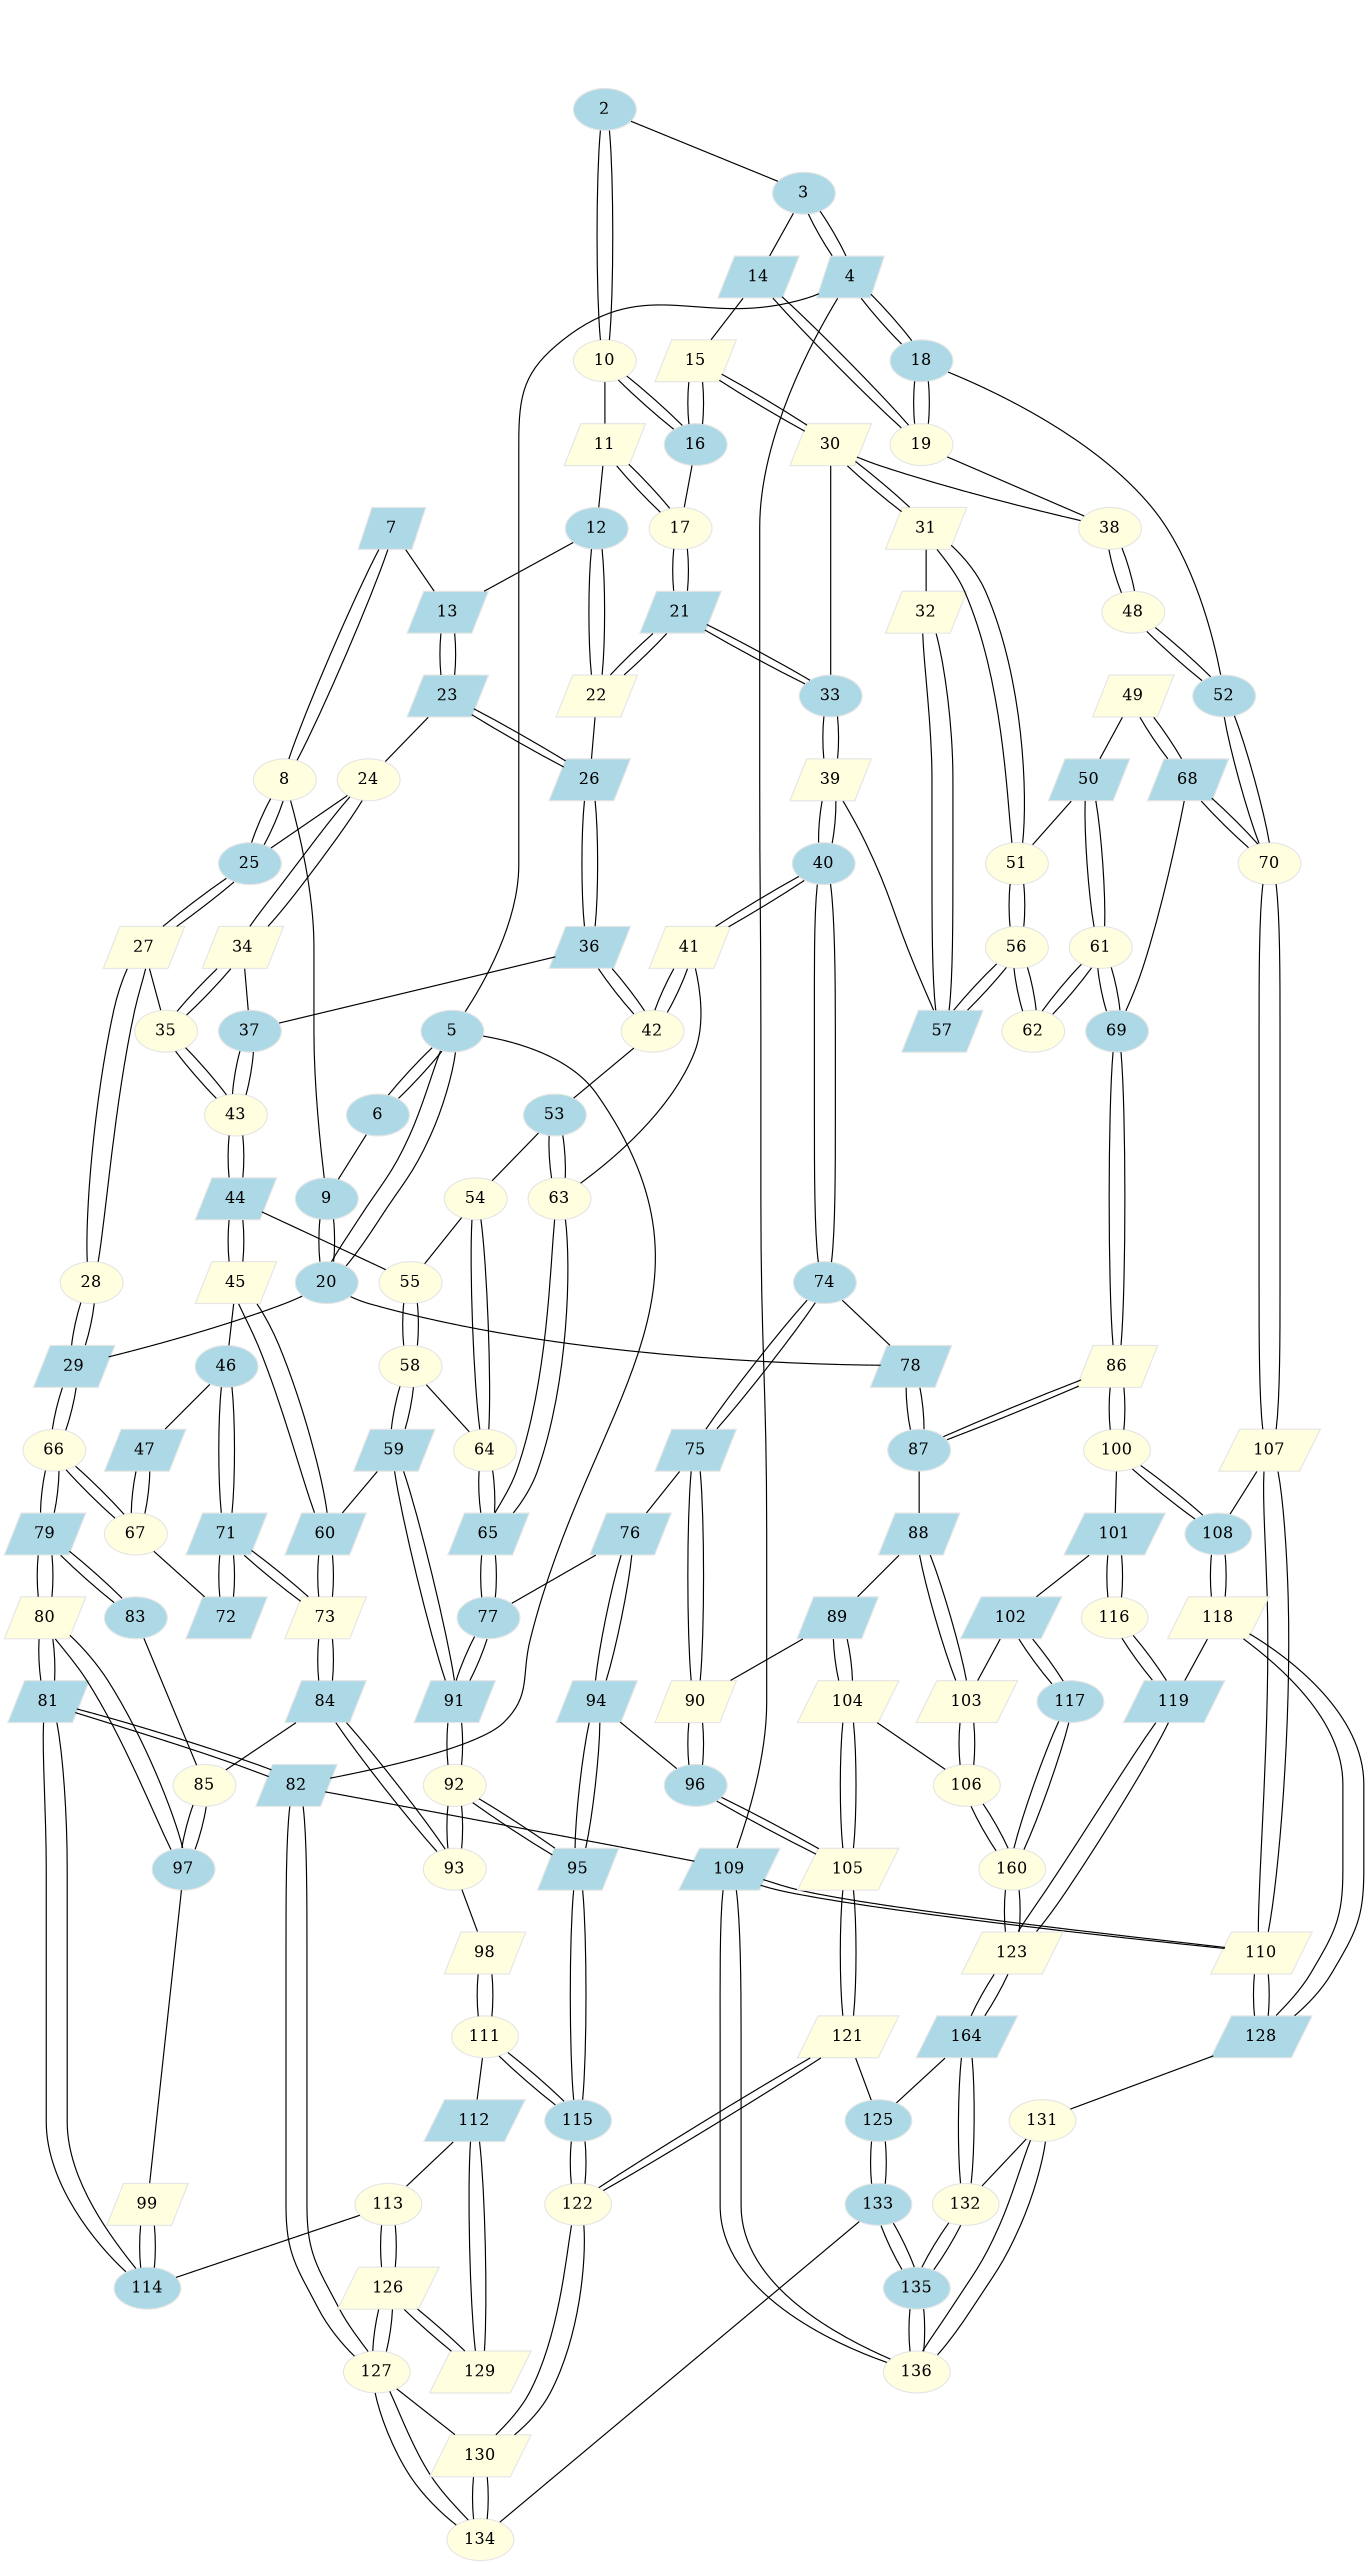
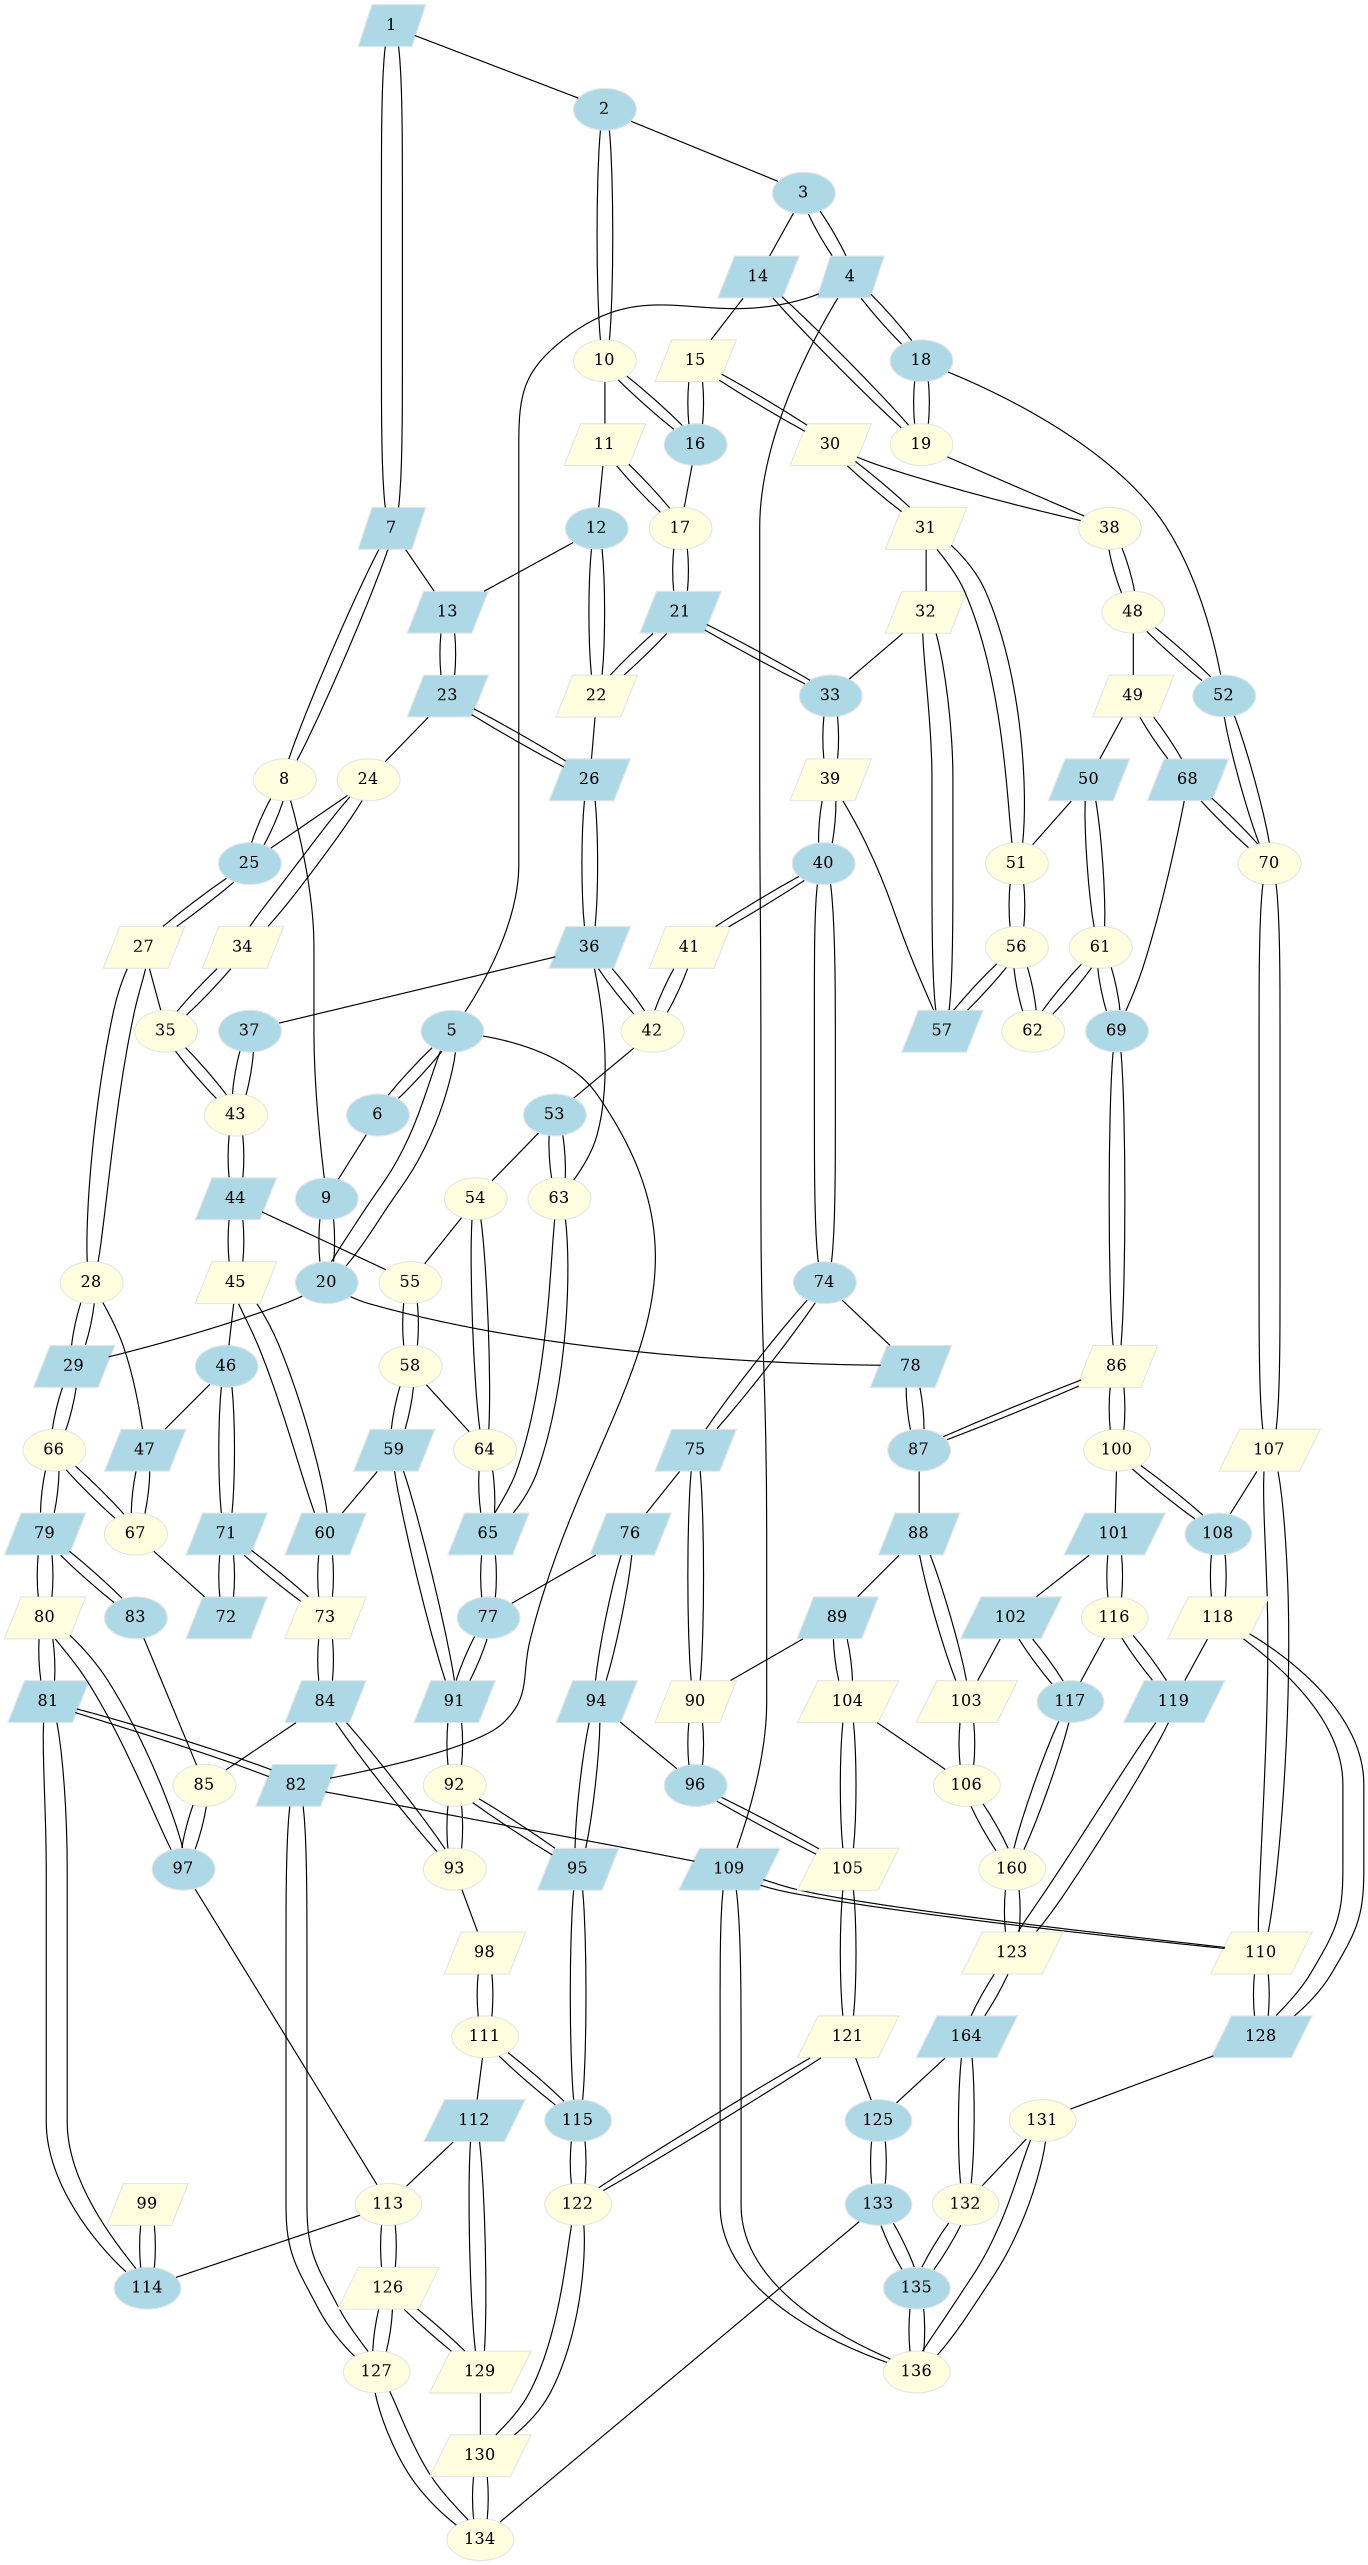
none -> (392, 26)
(831, 570) -> (876, 656)
none -> (1133, 654)
(246, 989) -> none
(673, 1092) -> (605, 1083)
none -> (129, 1364)
none -> (1093, 1660)
(166, 2037) -> (277, 2022)
(426, 2412) -> (480, 2414)
